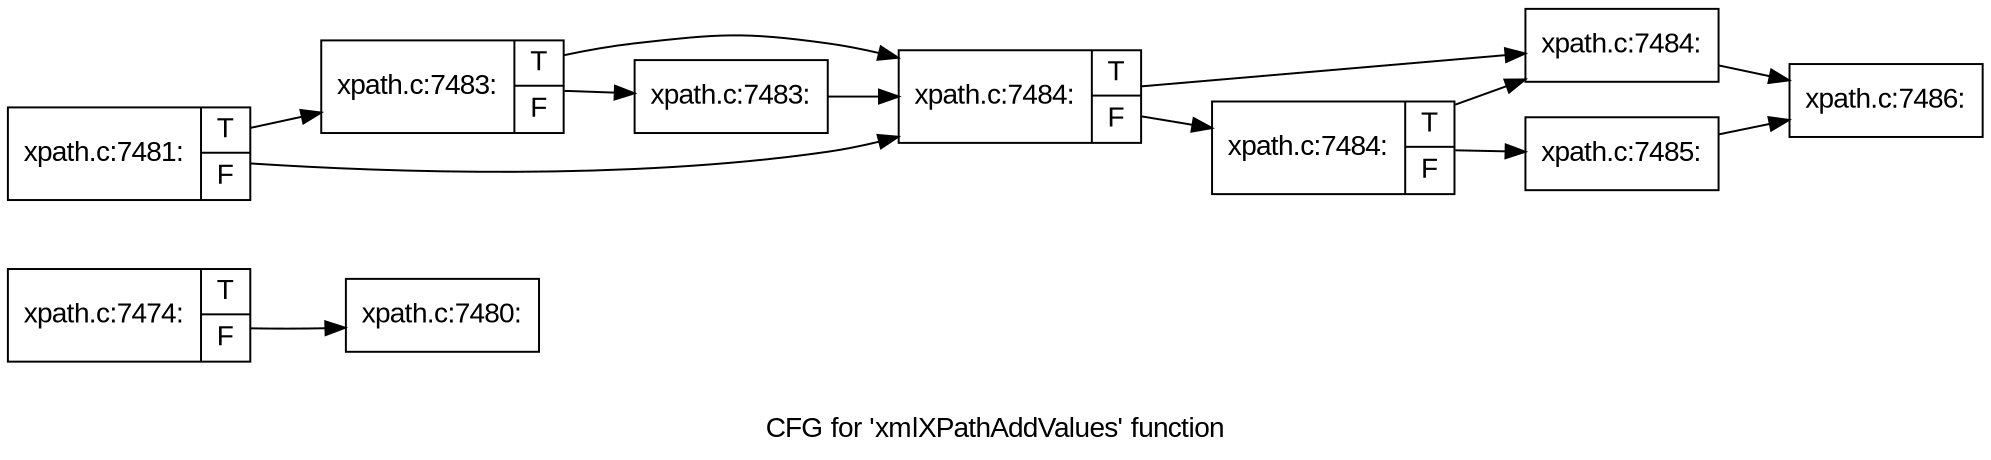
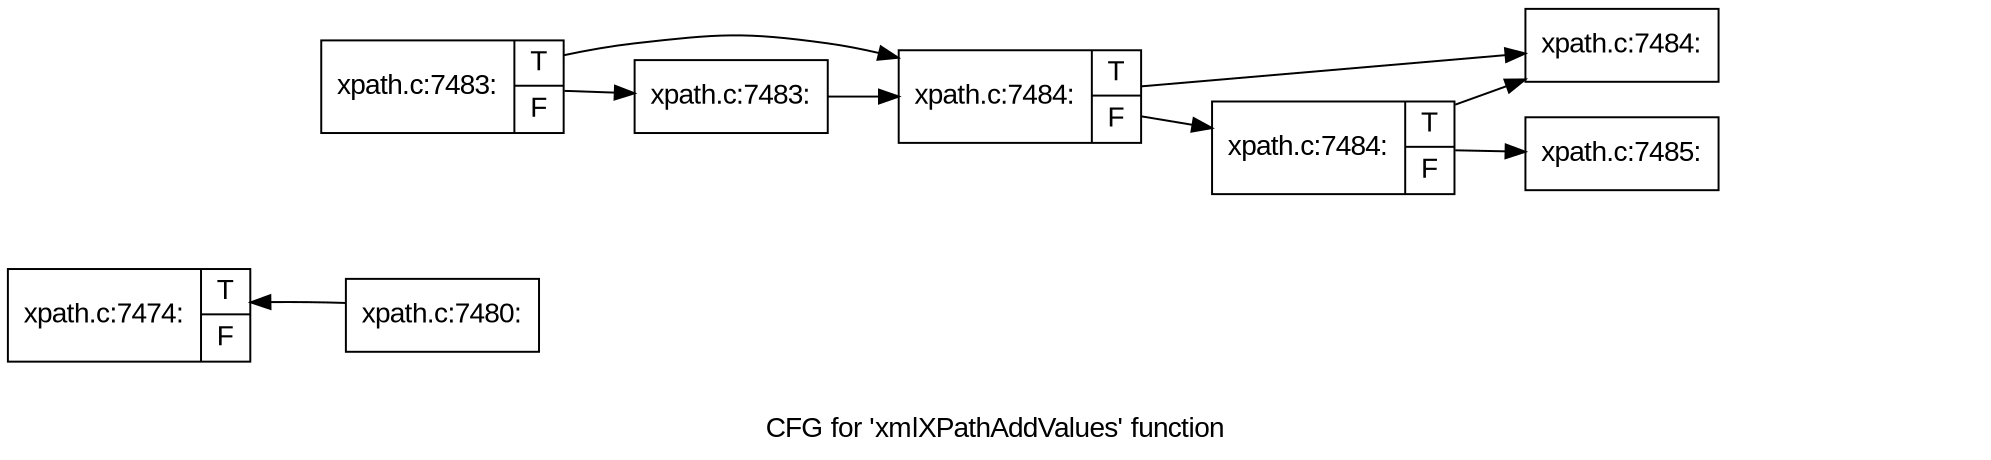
(1886, 101) -> none
(129, 154) -> none
(288, 329) -> (308, 302)
